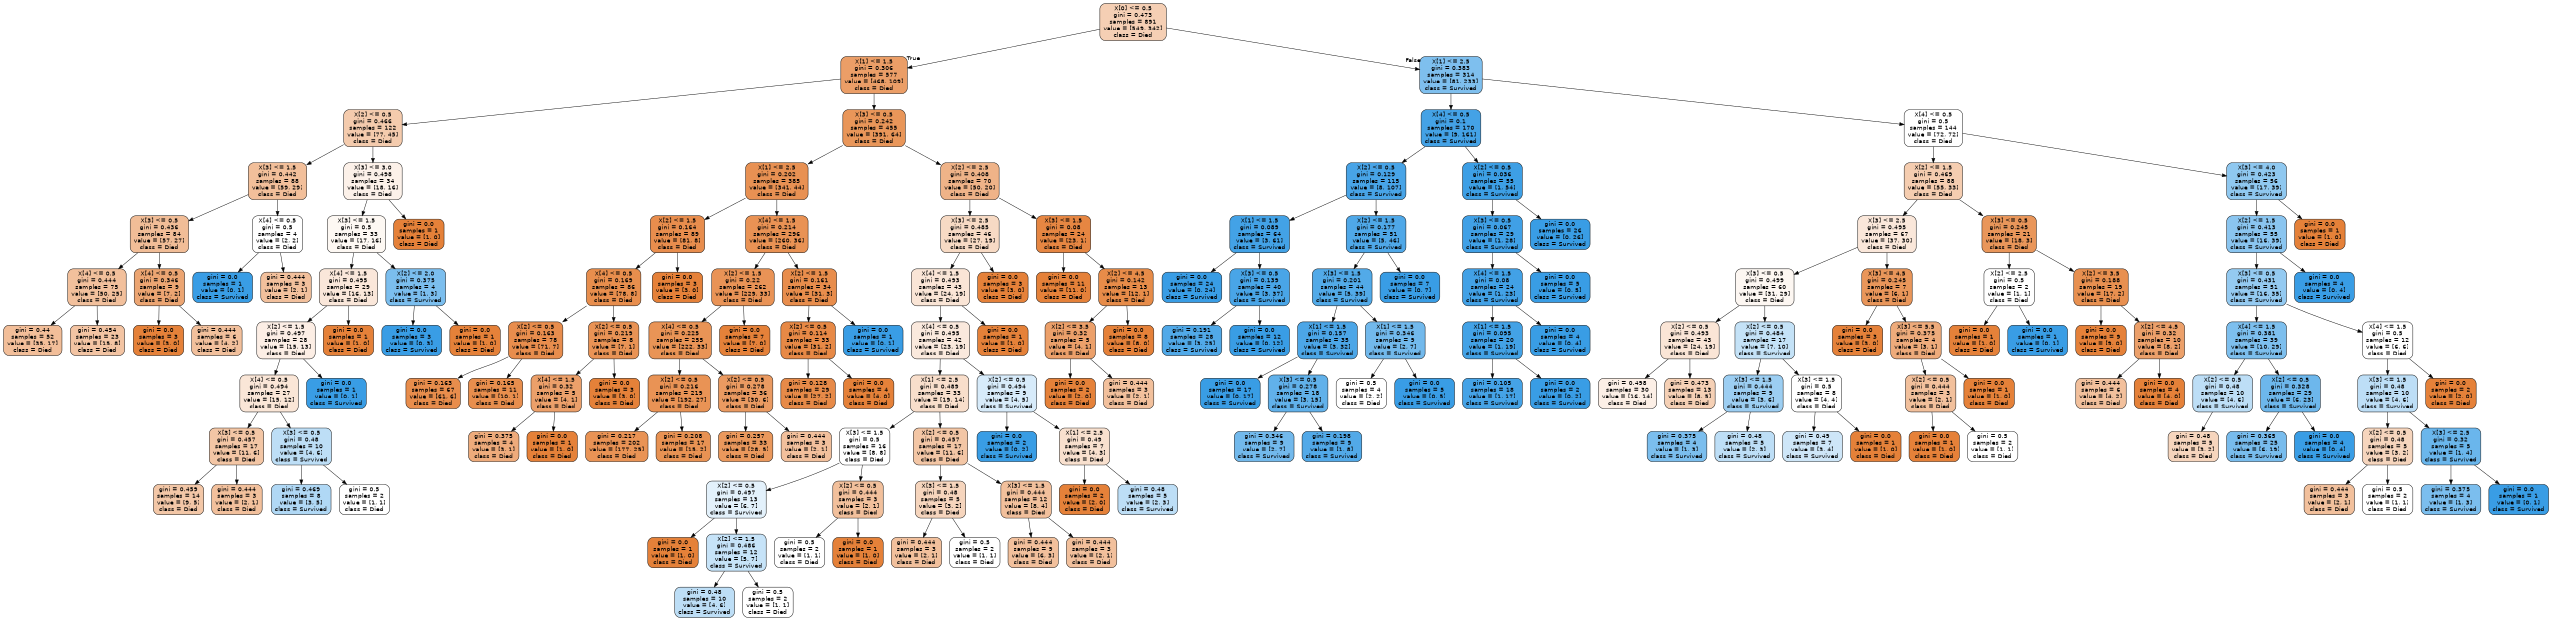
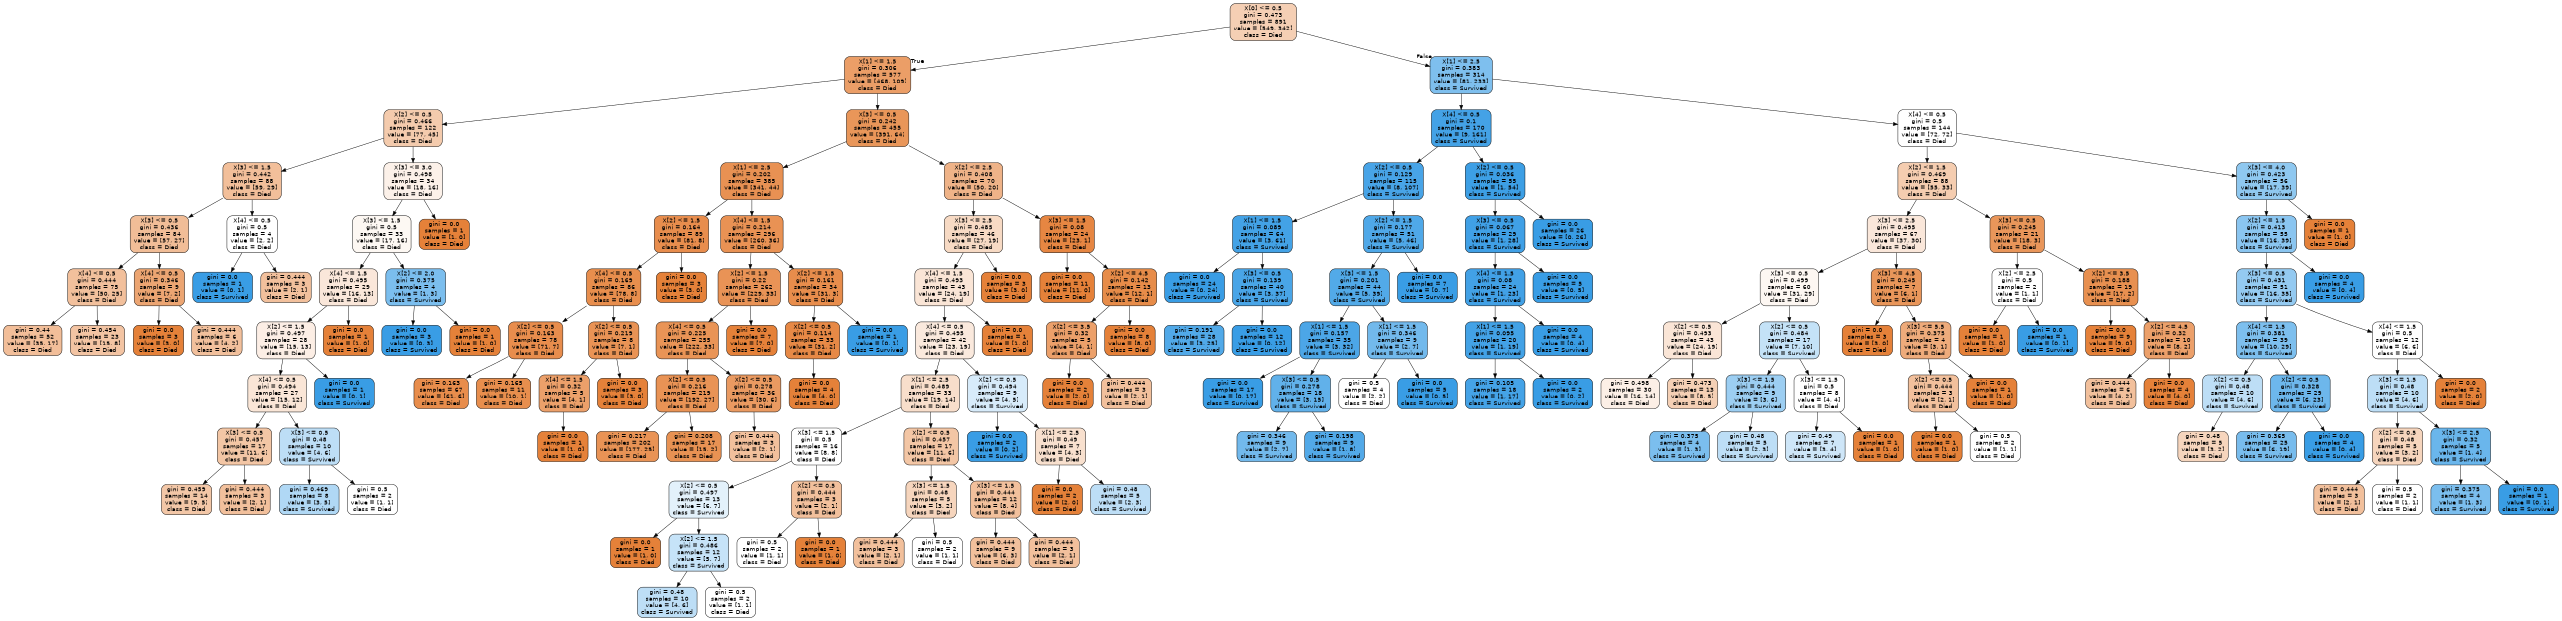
(808, 393) -> none
(494, 447) -> none
(746, 447) -> none
